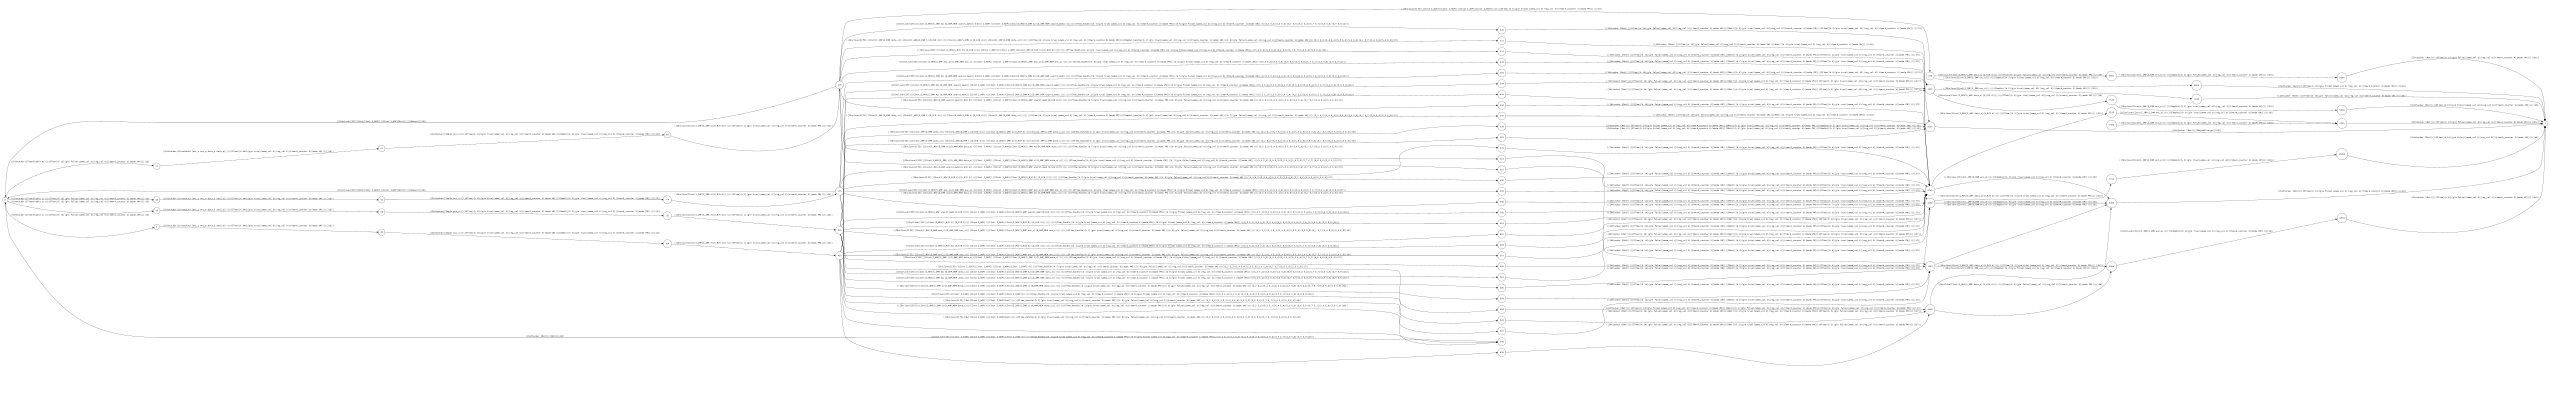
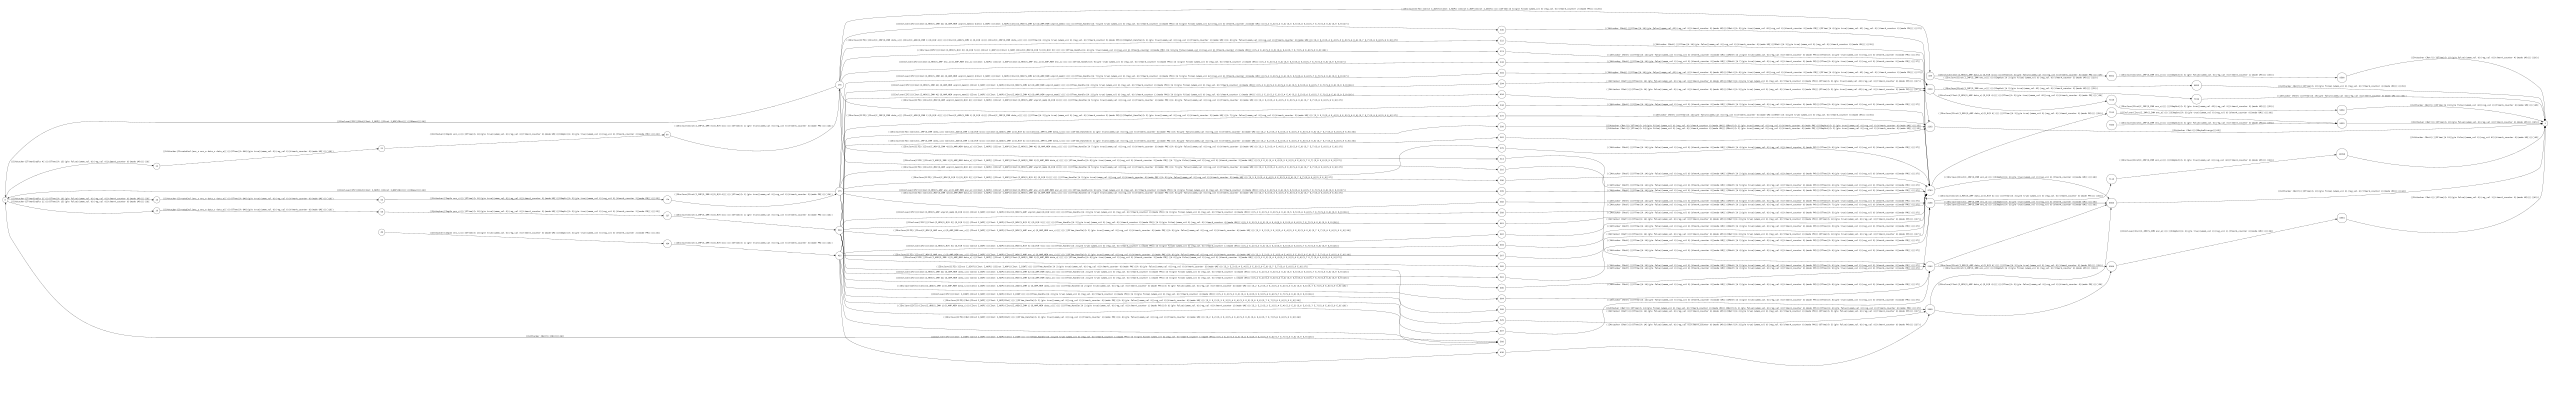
(157, 227) -> none
